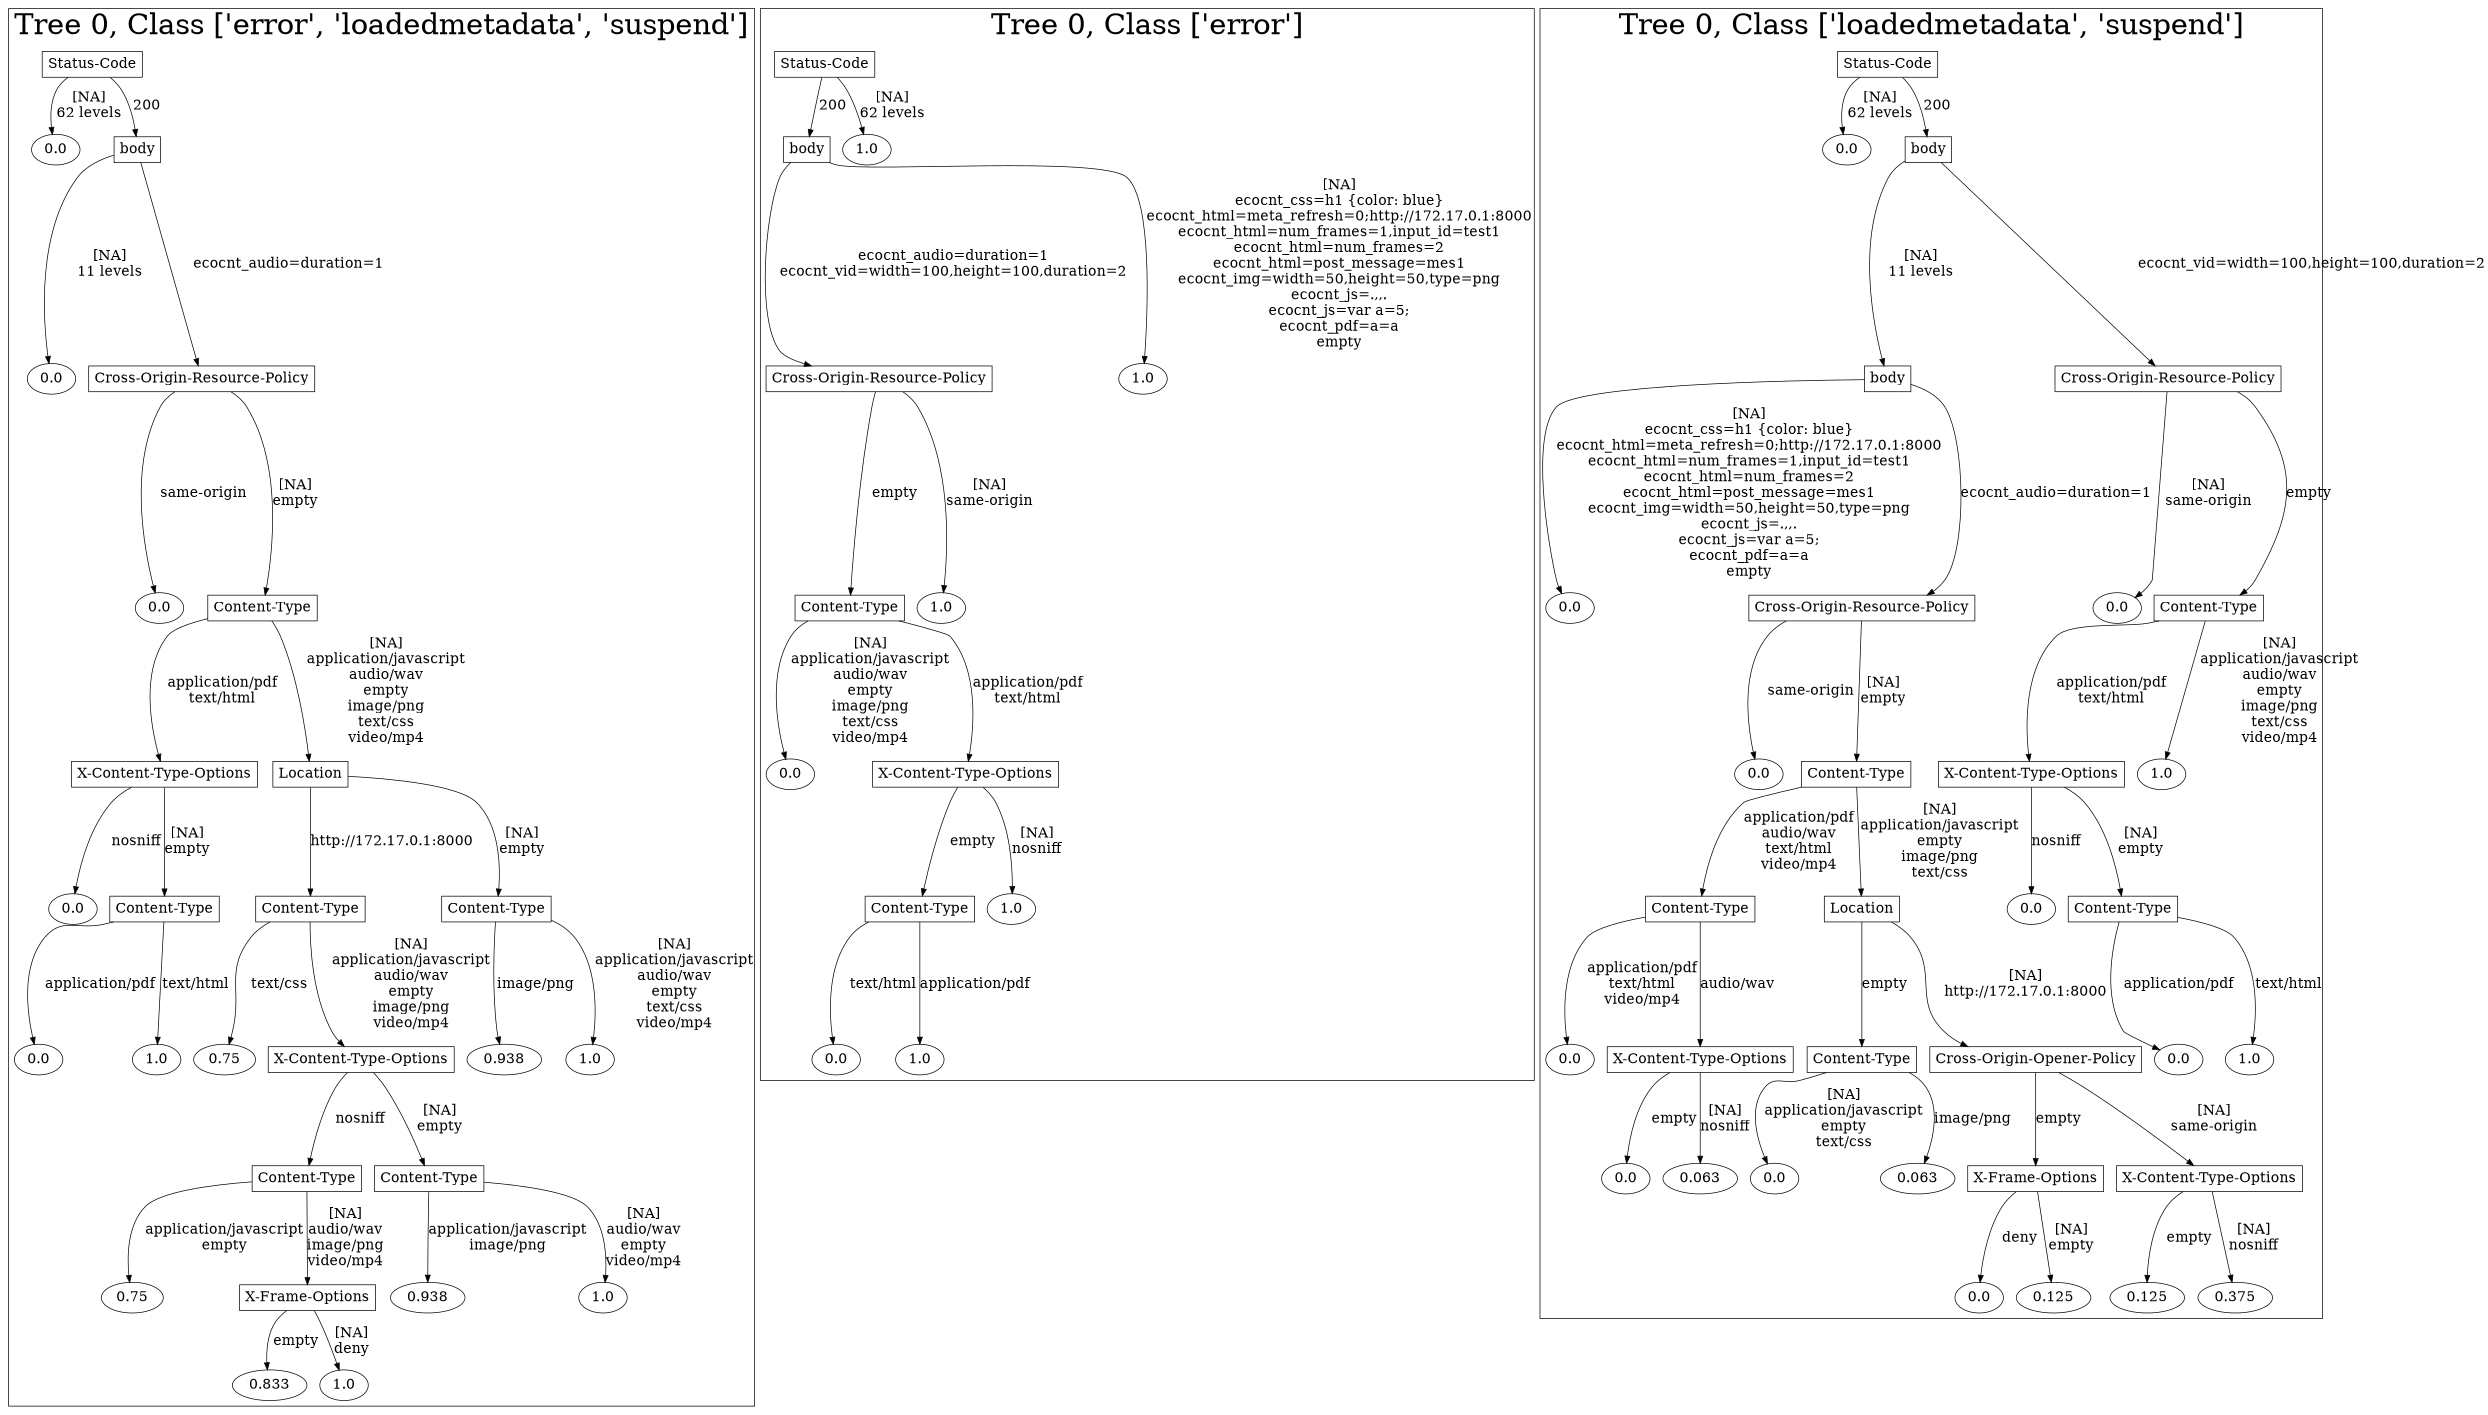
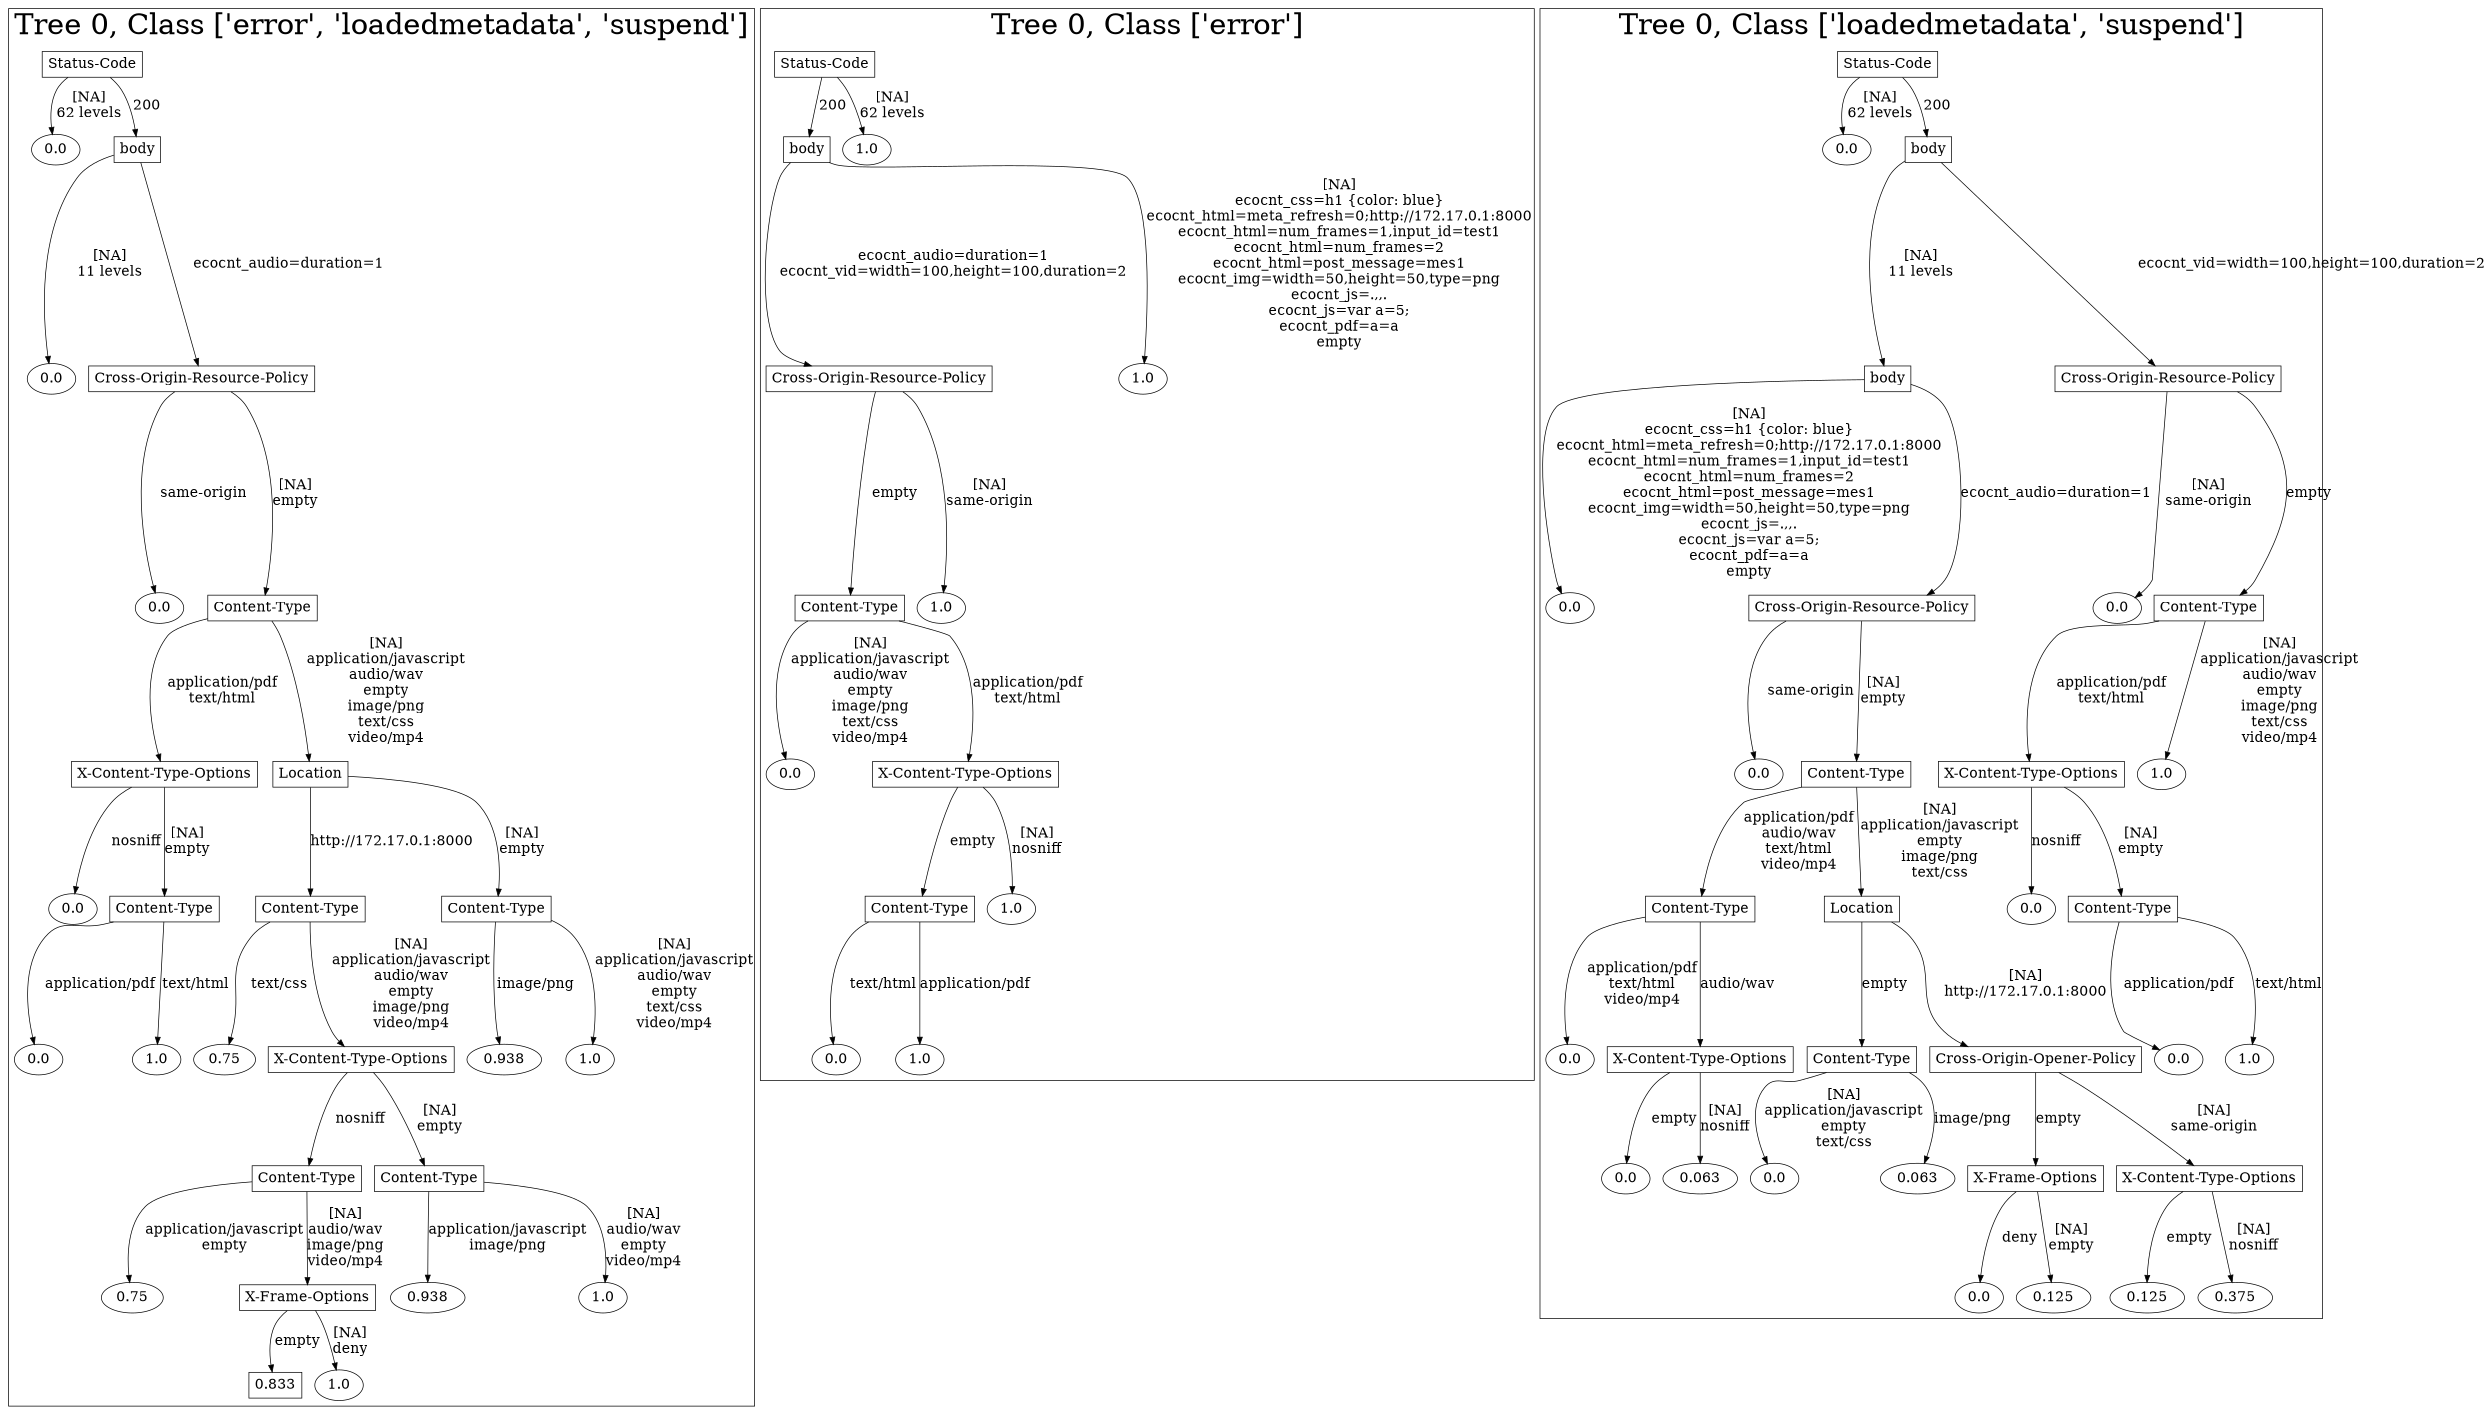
(270, 1385) -> (275, 1385)
